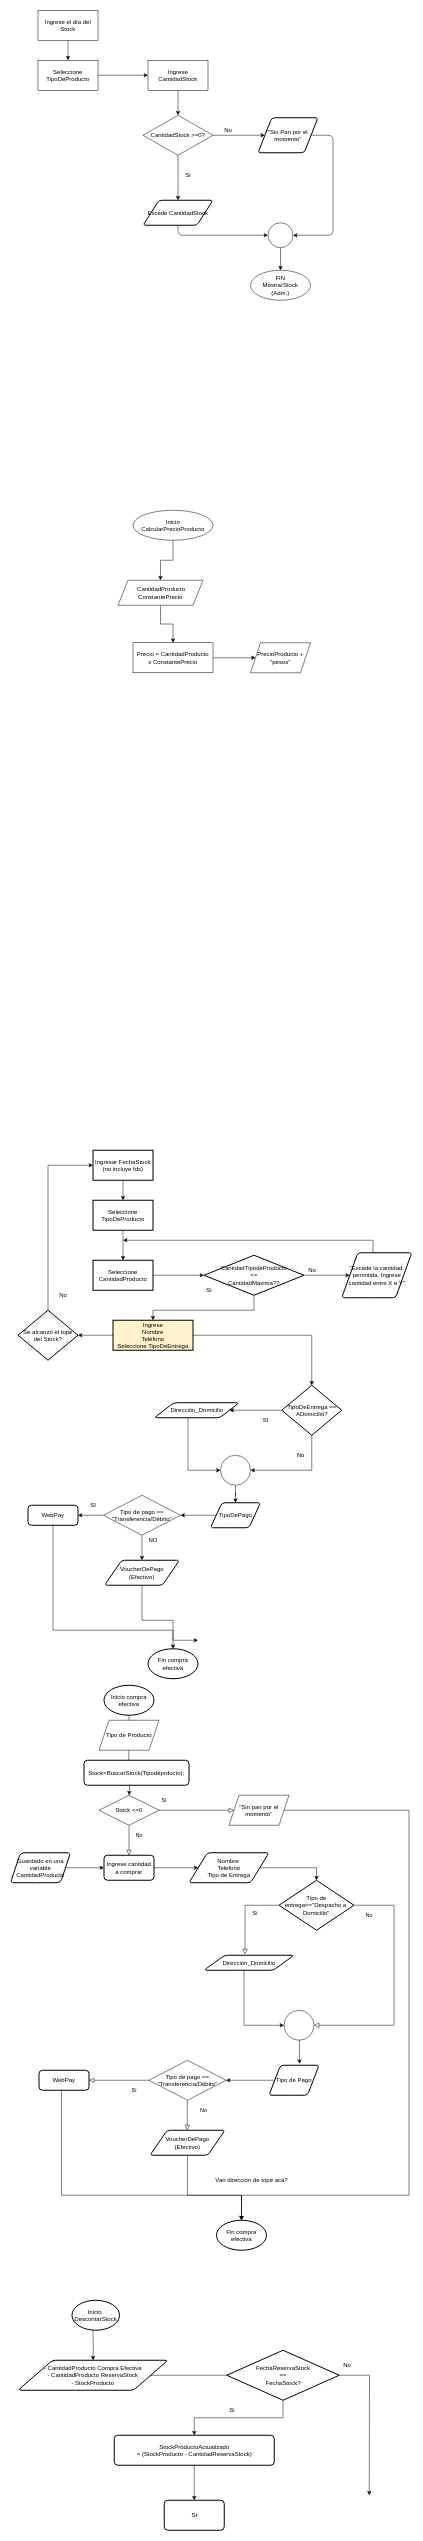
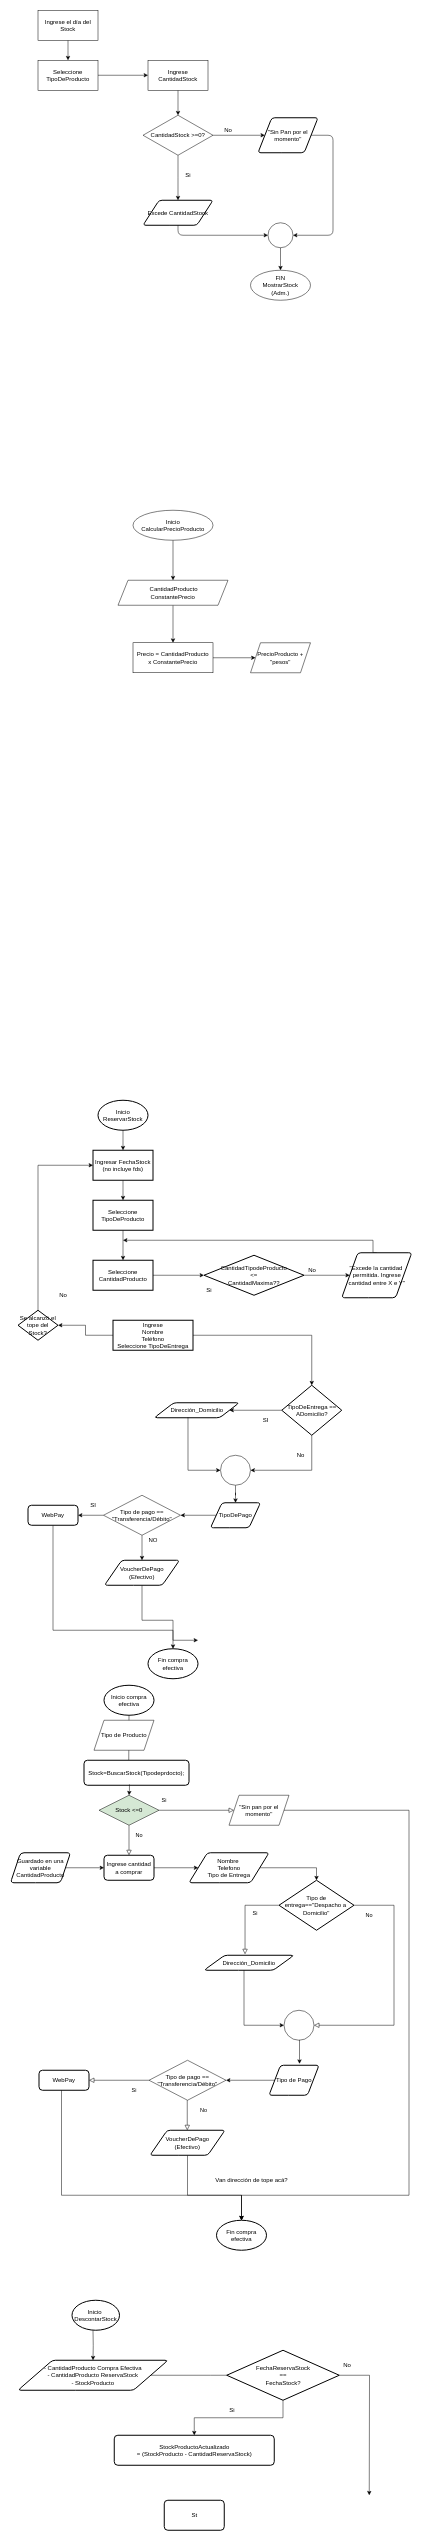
(160, 593) -> (173, 593)
none -> (123, 1115)
none -> (123, 1145)
(153, 1315) -> none
(48, 1335) -> (38, 1325)
(153, 1335) -> (153, 1335)
(129, 1735) -> (124, 1735)
(129, 1810) -> (129, 1810)
(194, 2495) -> none
